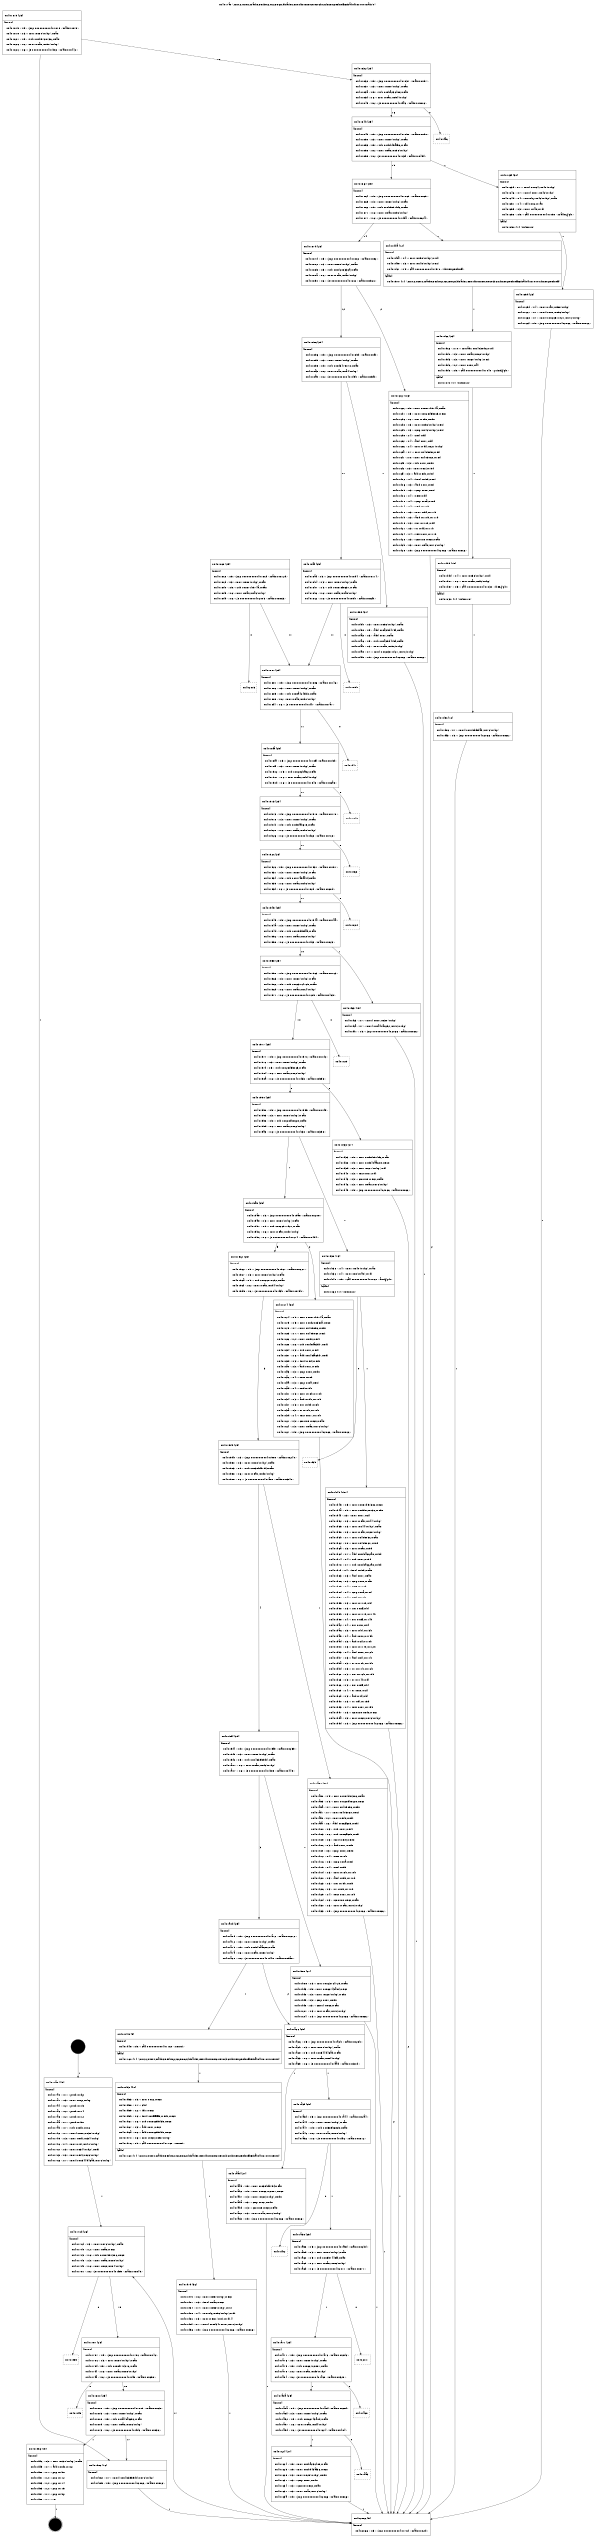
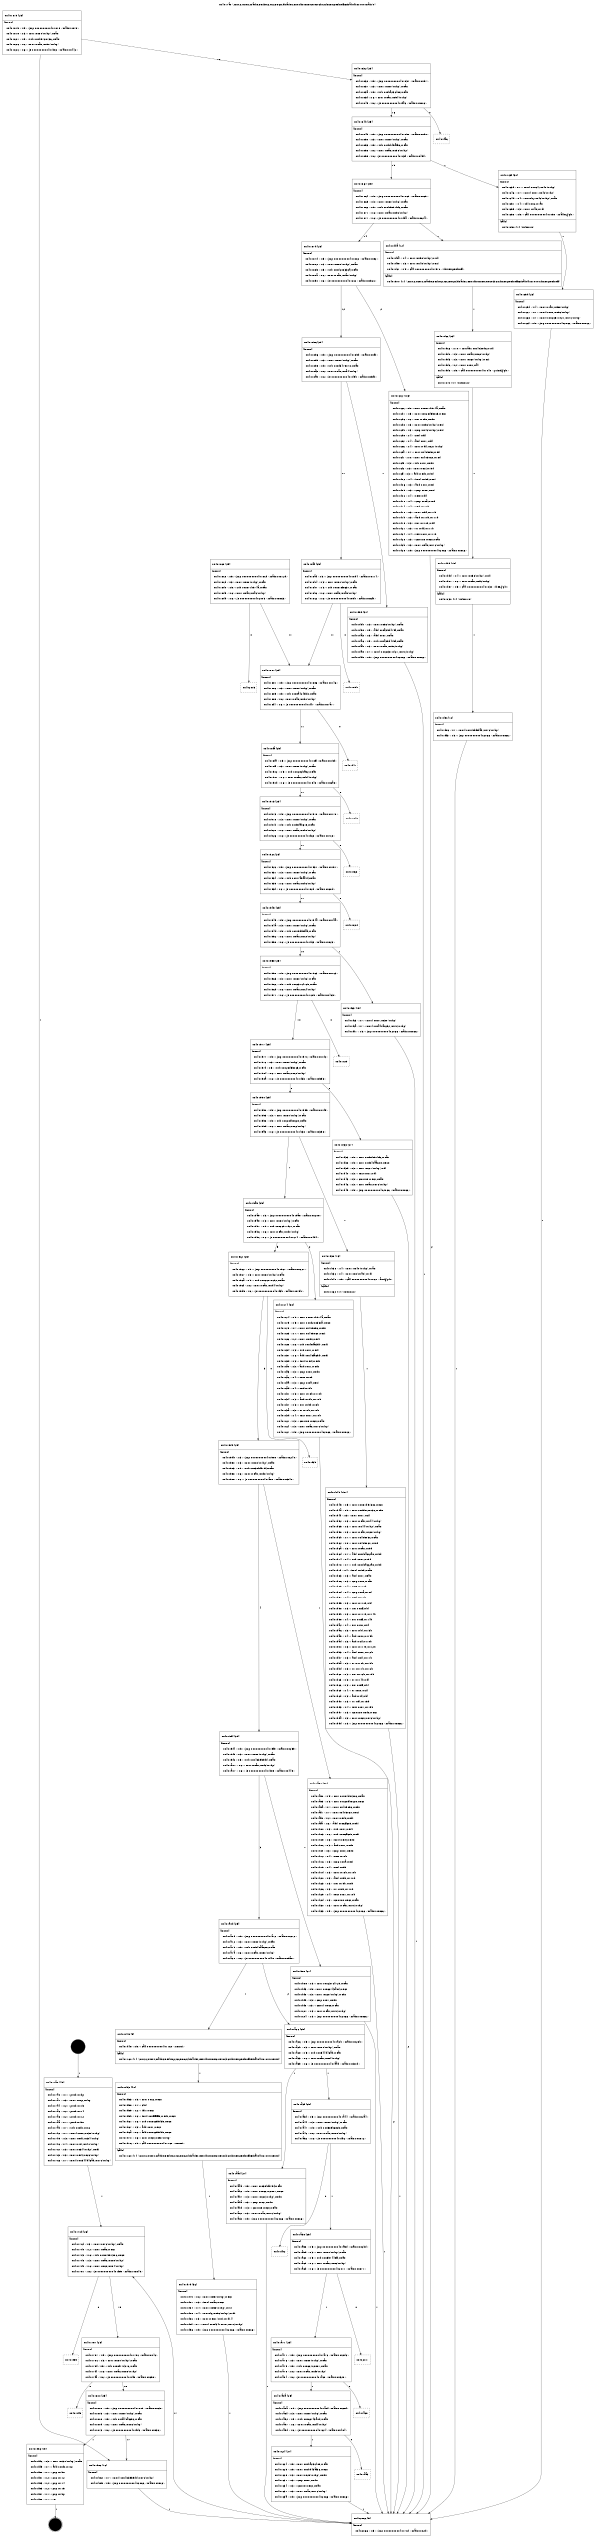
(356, 1388) -> (267, 1392)
